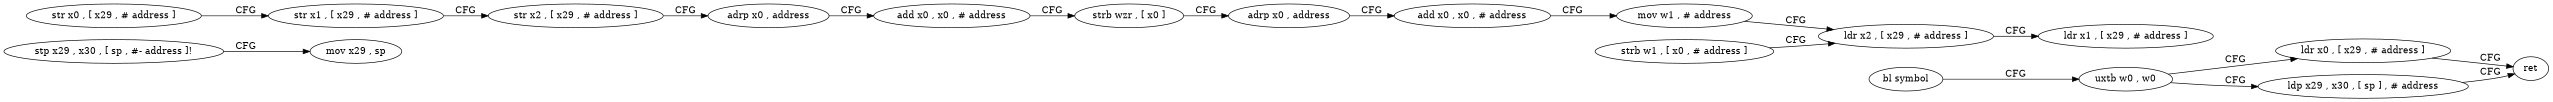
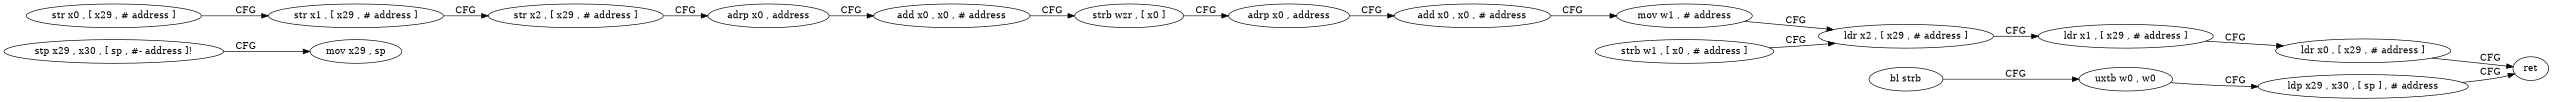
(2230, 67) -> (2241, 43)
(1906, 79) -> (1906, 79)
